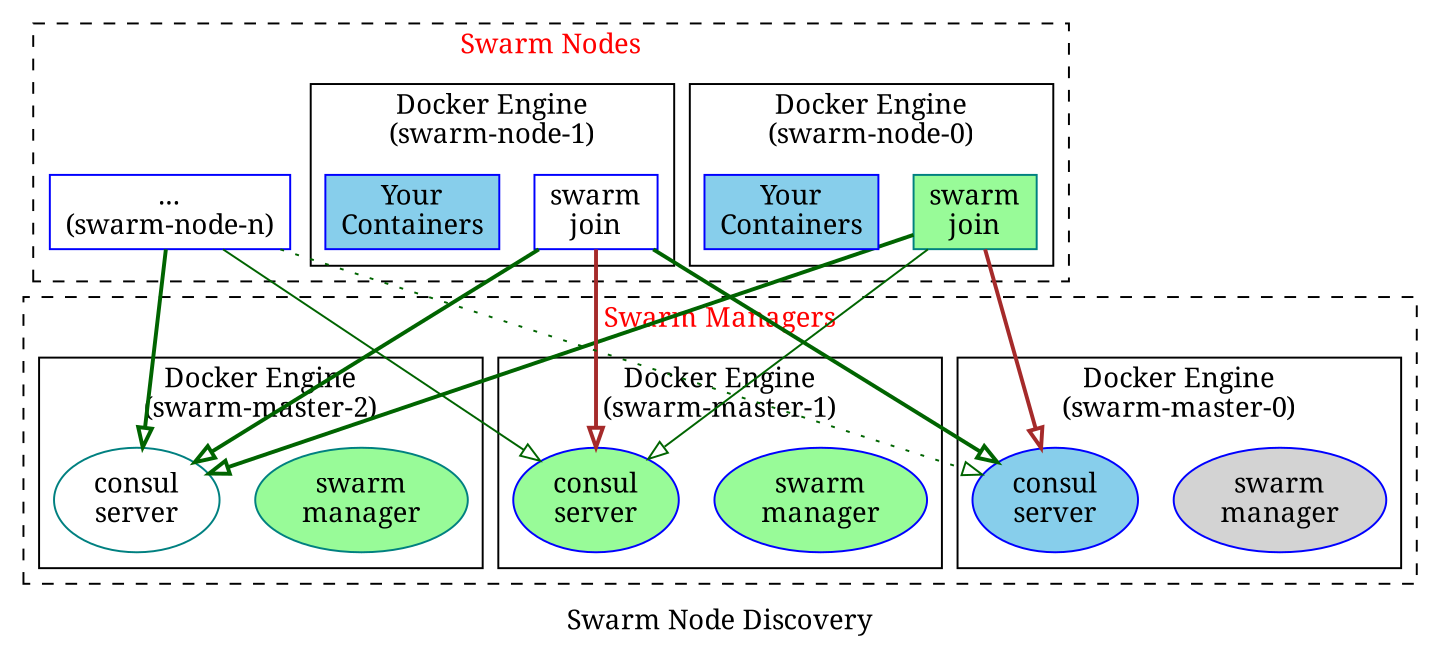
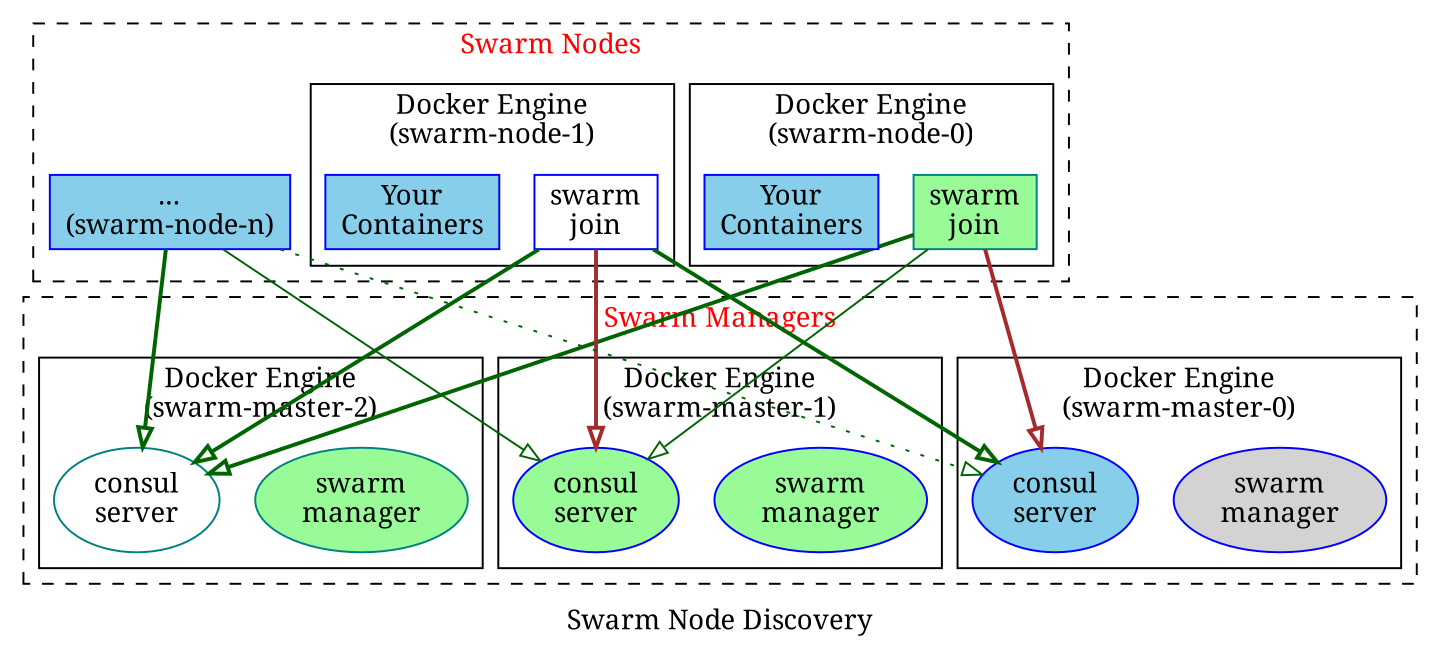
(170, 212) -> (170, 212)
